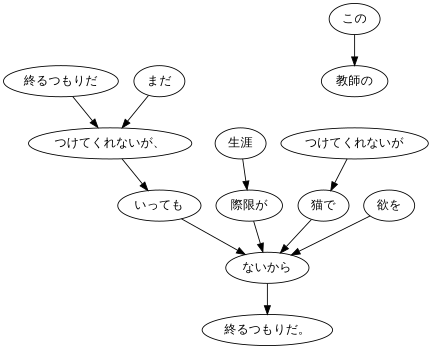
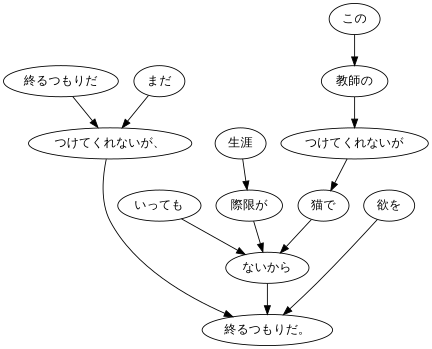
none -> (355, 108)
(132, 171) -> (136, 256)
(335, 234) -> (335, 265)
